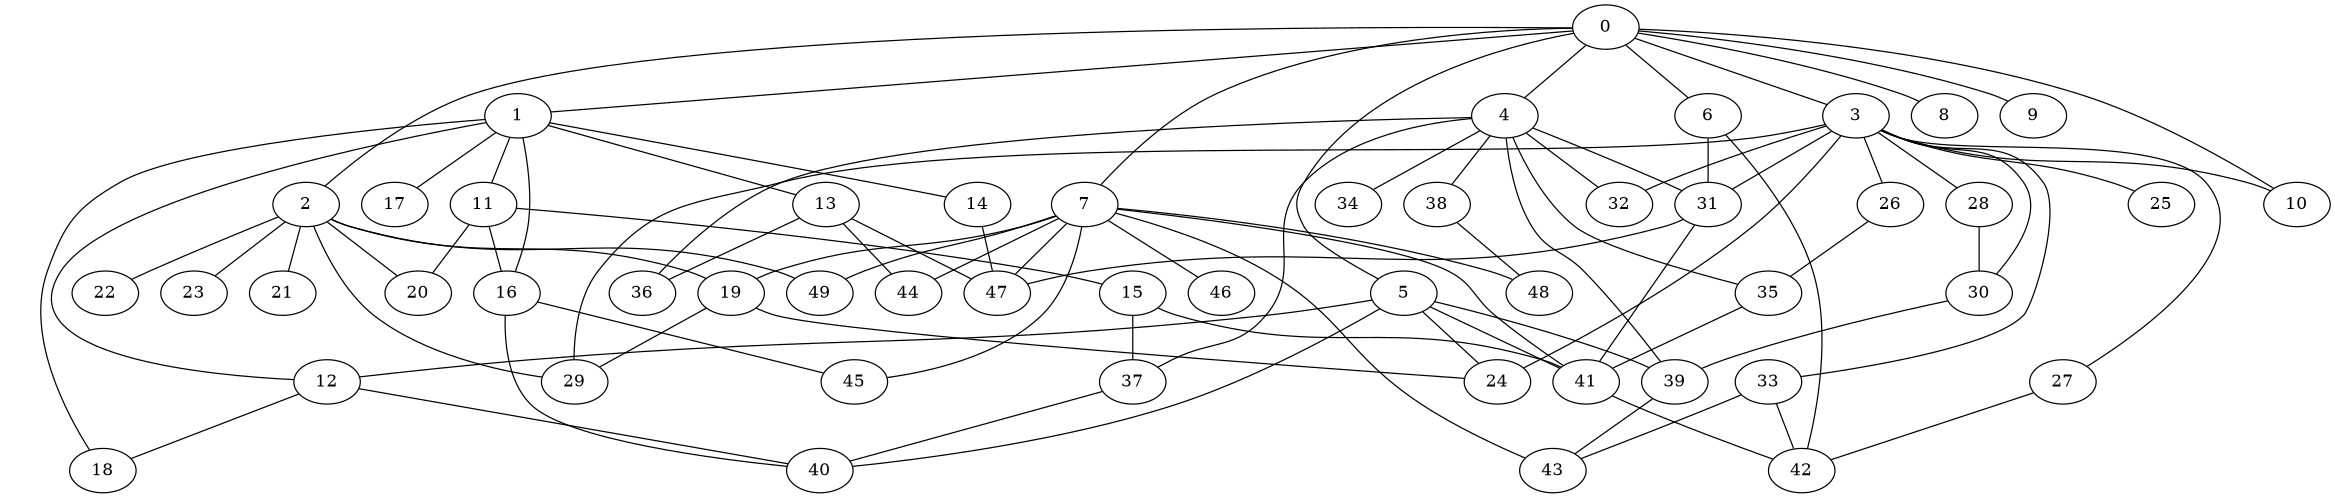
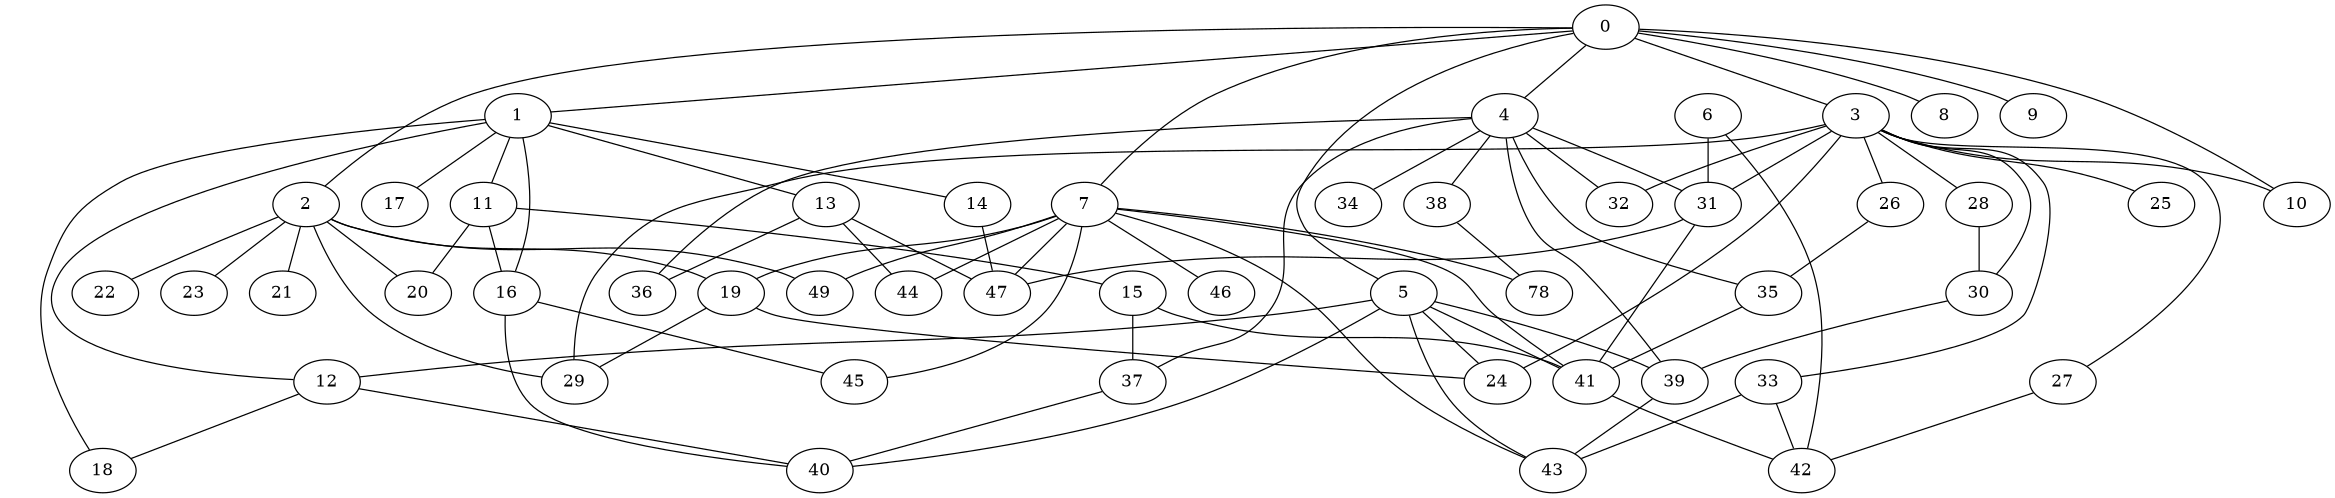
(1657, 72) -> none
(1539, 293) -> (1539, 293)
none -> (1450, 401)
